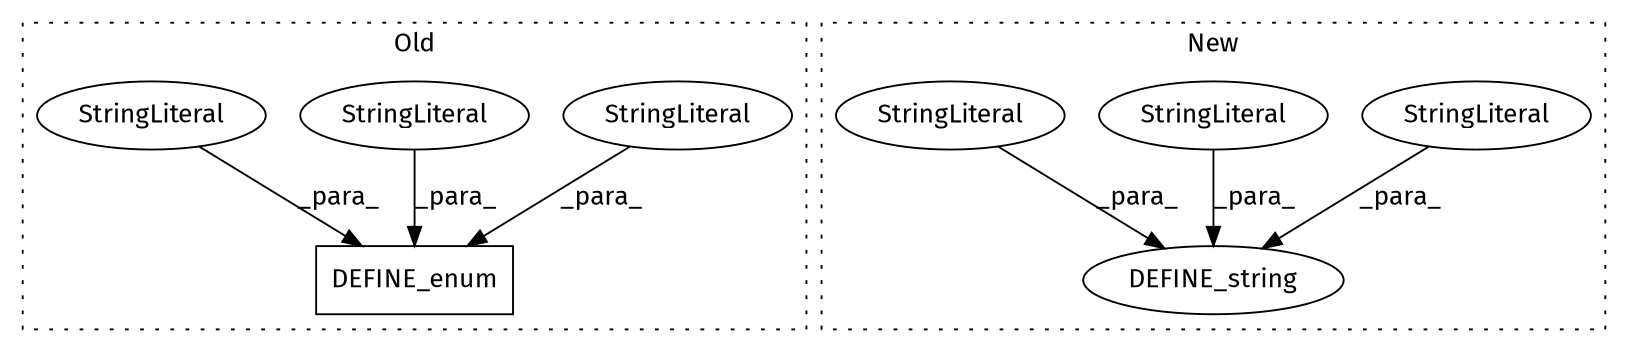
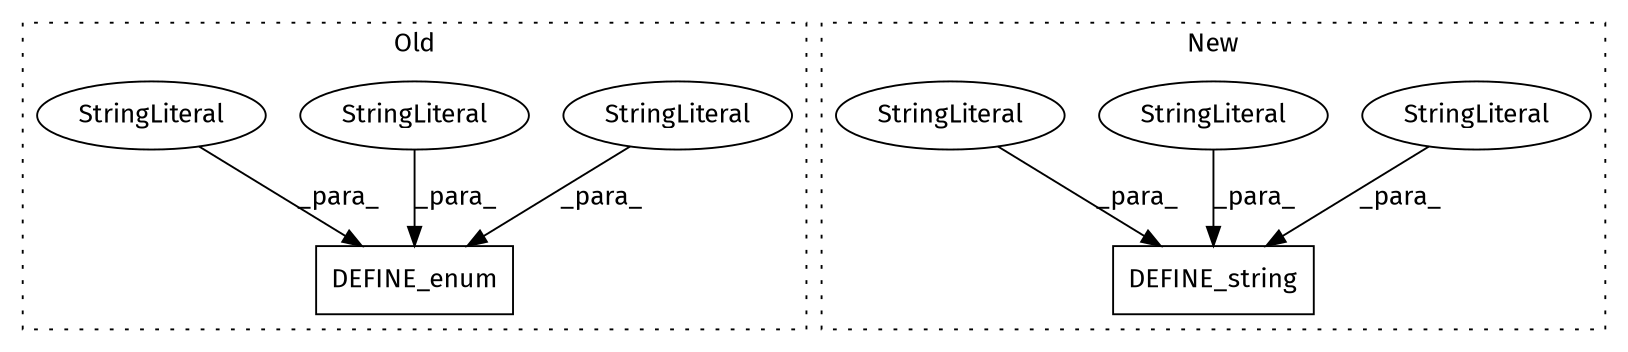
(1213, 280) -> (1213, 280)
